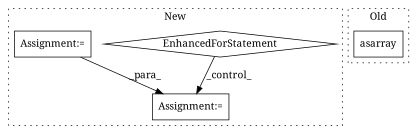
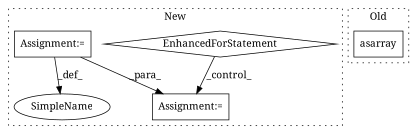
none -> (62, 107)
